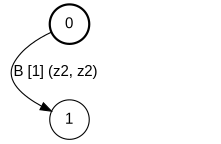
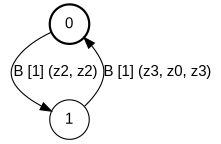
none -> (103, 77)
